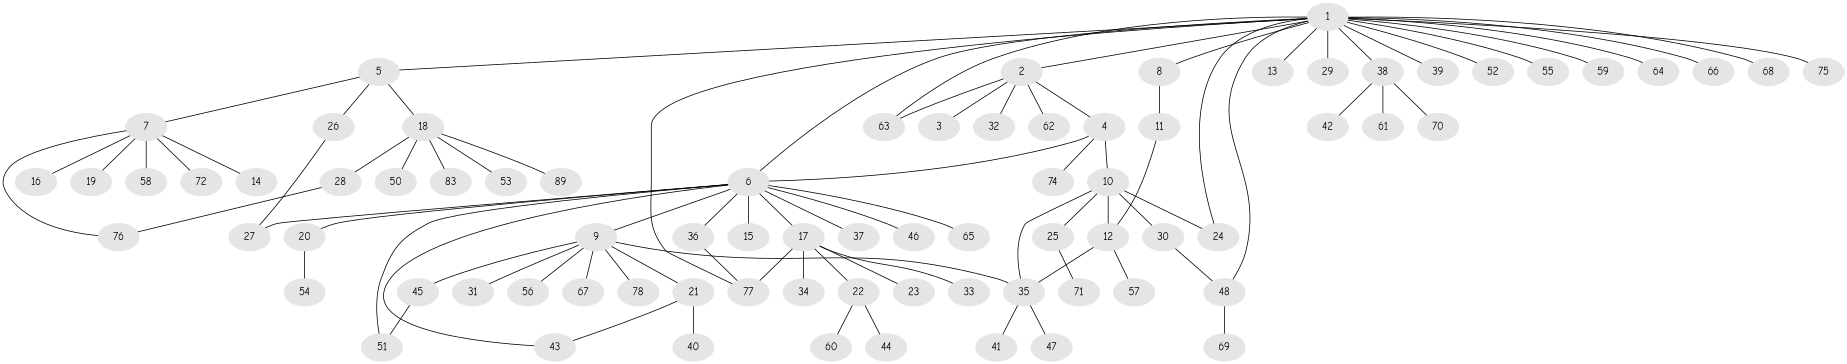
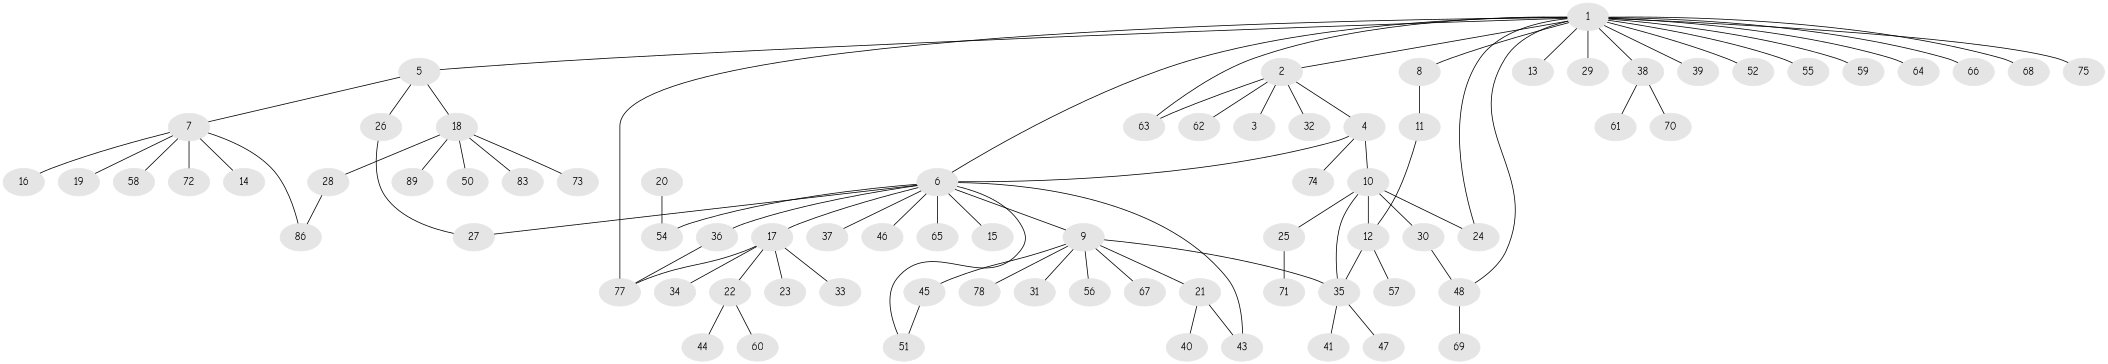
(1328, 127) -> none
(506, 182) -> (578, 182)
(524, 202) -> (736, 211)
(119, 237) -> (301, 237)
